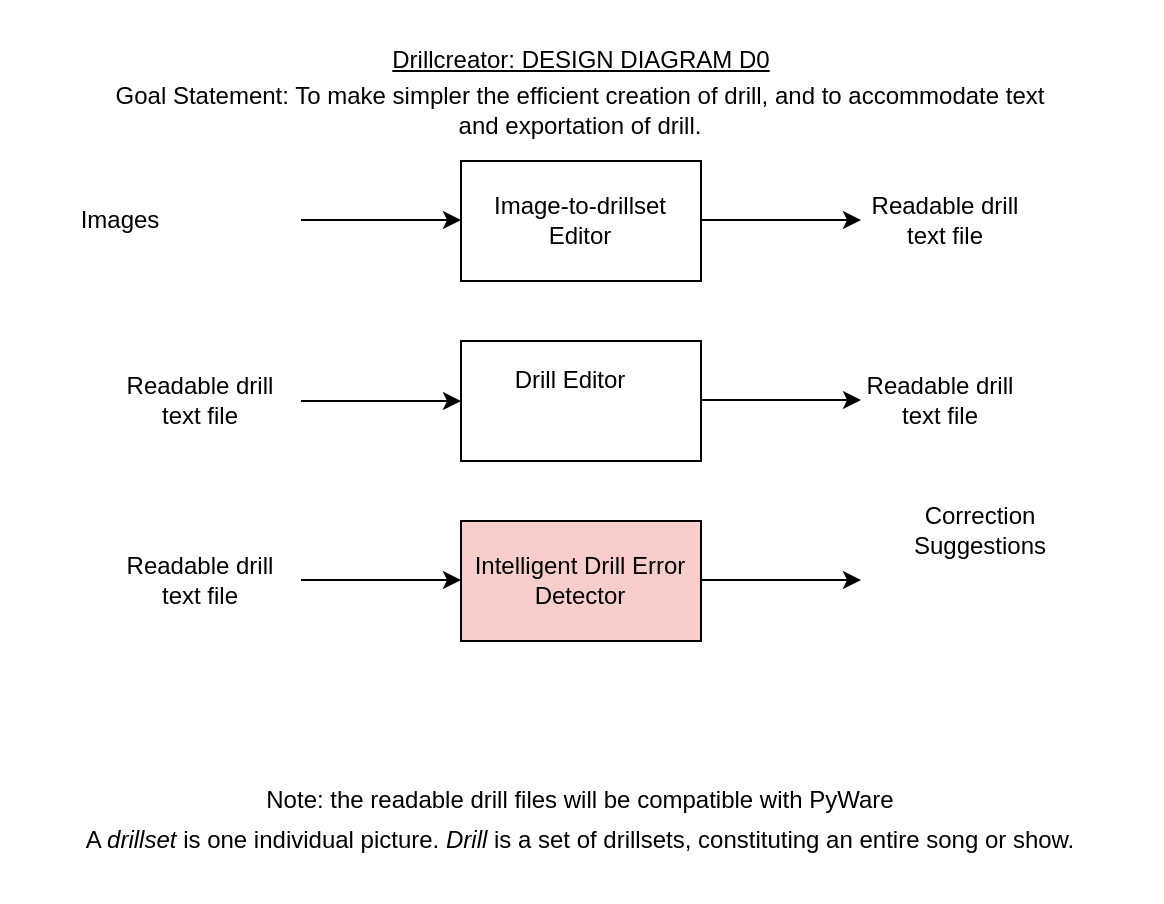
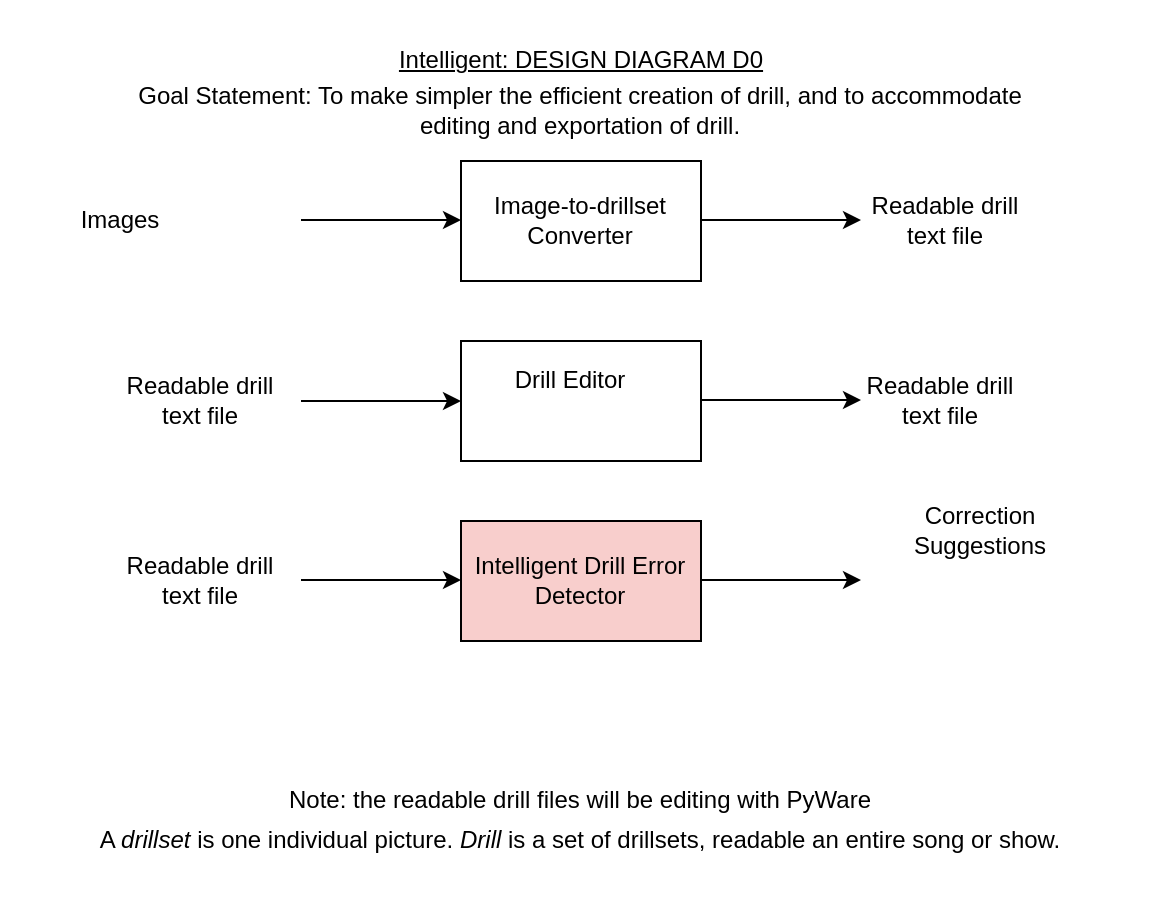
(582, 61) -> (582, 61)
(581, 111) -> (581, 111)
(581, 221) -> (581, 221)
(581, 801) -> (581, 801)
(581, 841) -> (581, 841)
